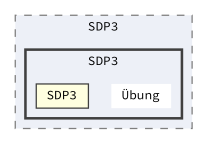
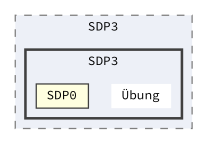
(62, 96) -> (62, 96)
